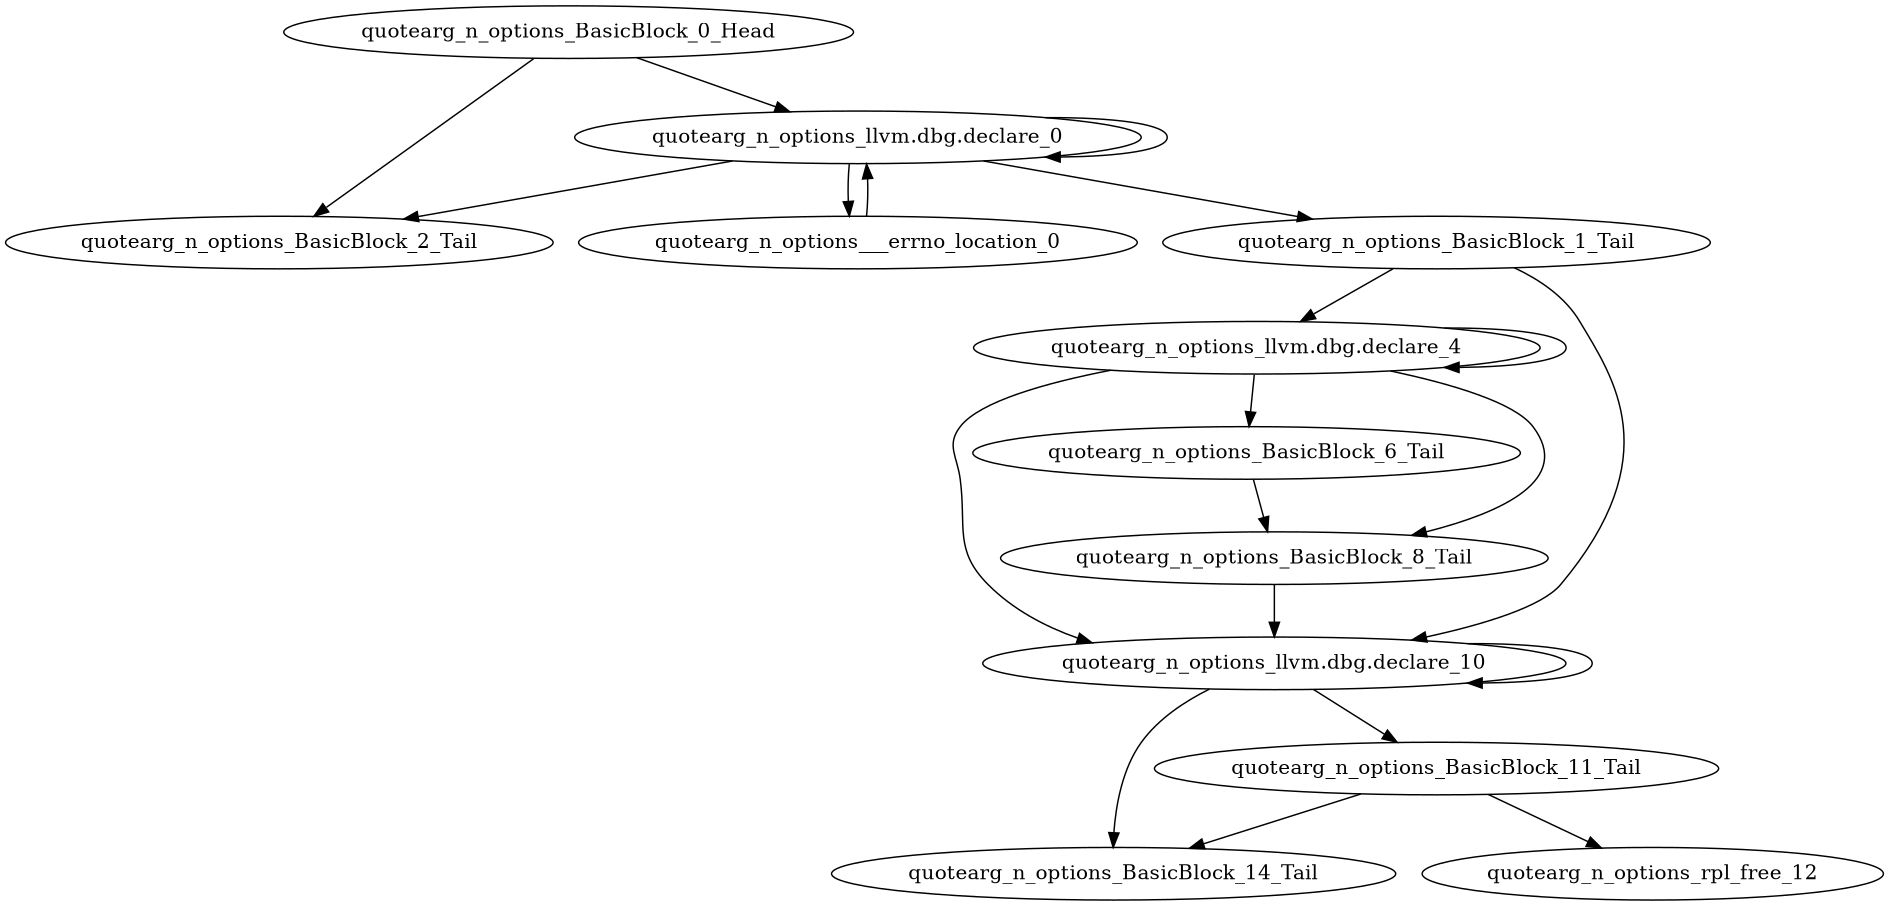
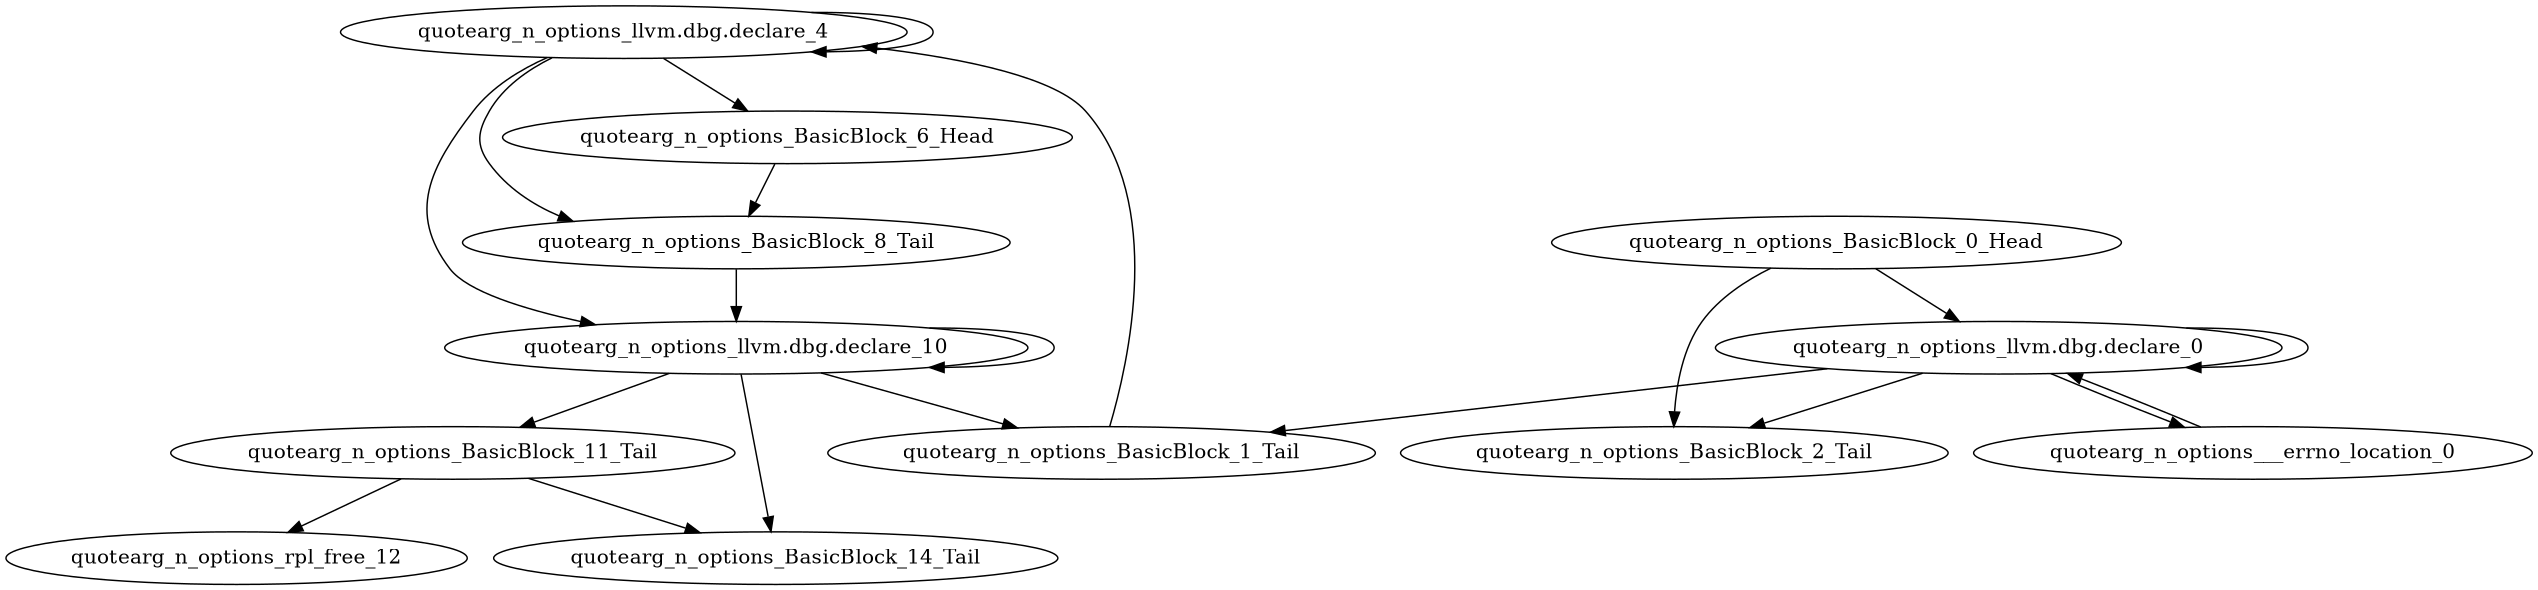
(1247, 453) -> (787, 137)
(1617, 486) -> (912, 398)
